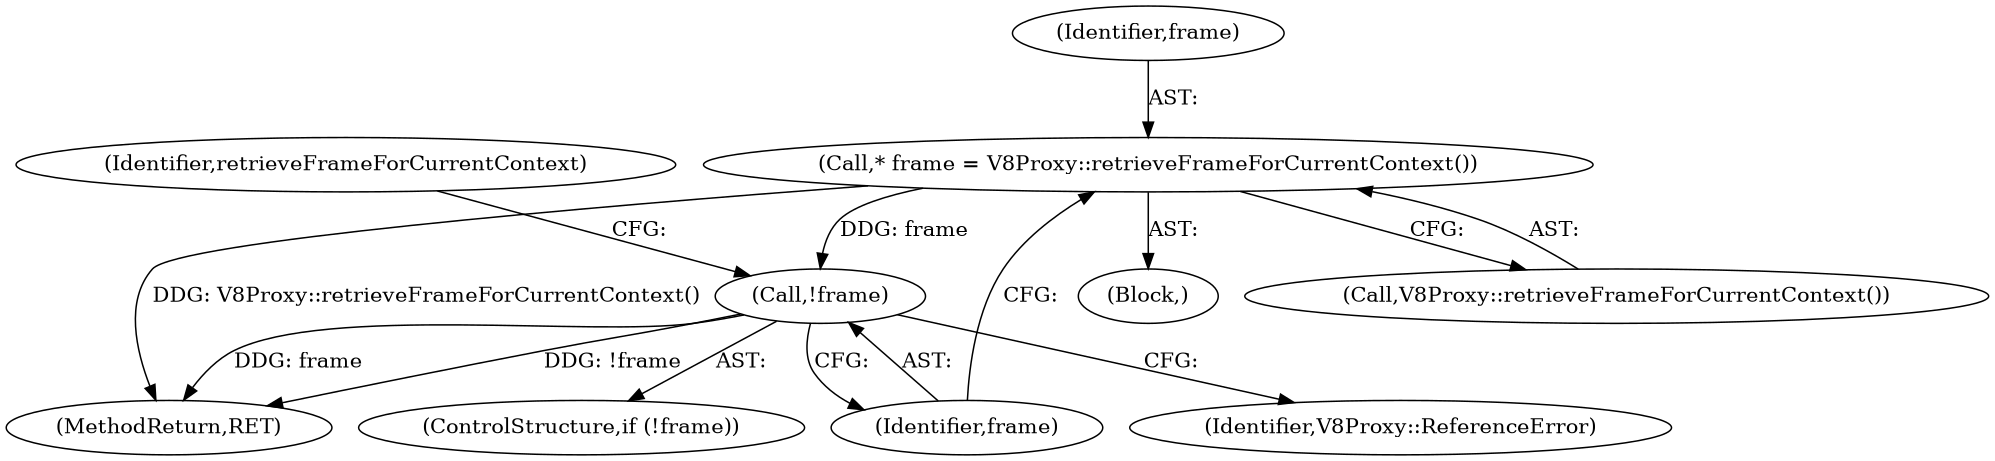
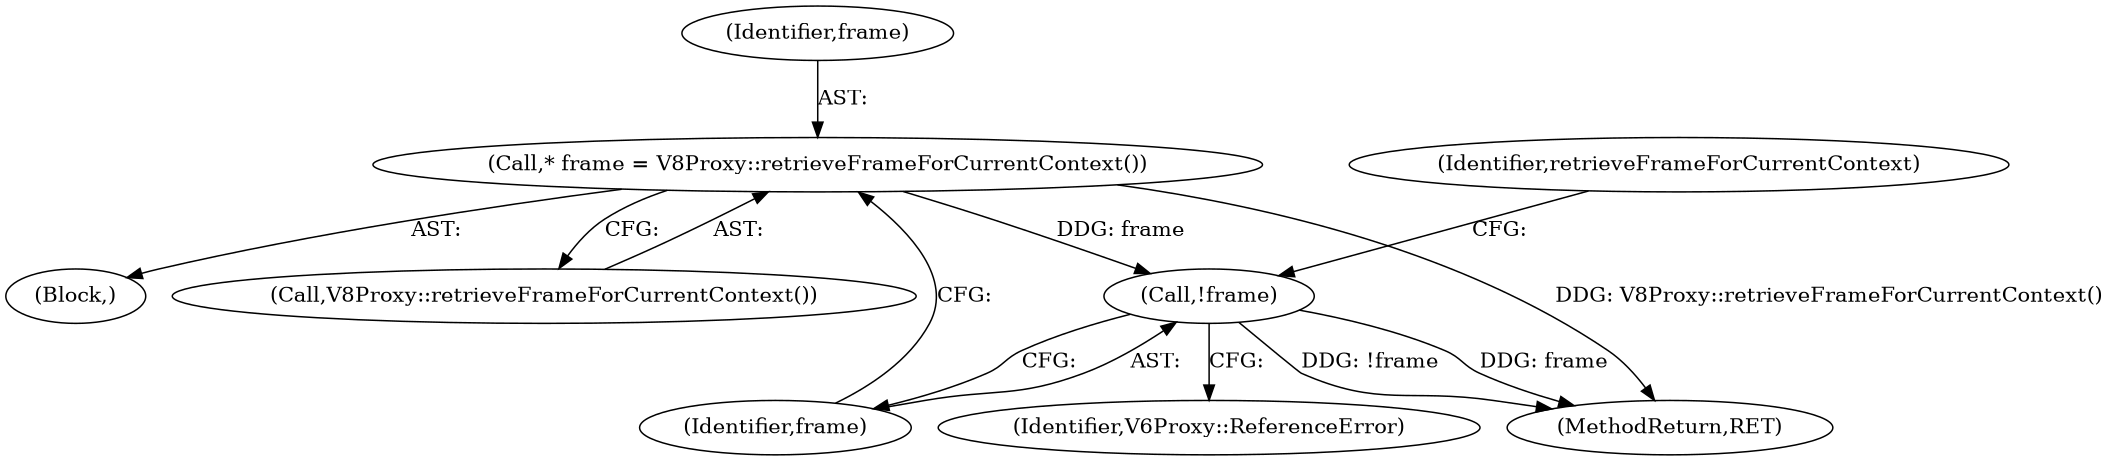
(582, 428) -> none
(1401, 428) -> (1209, 428)
